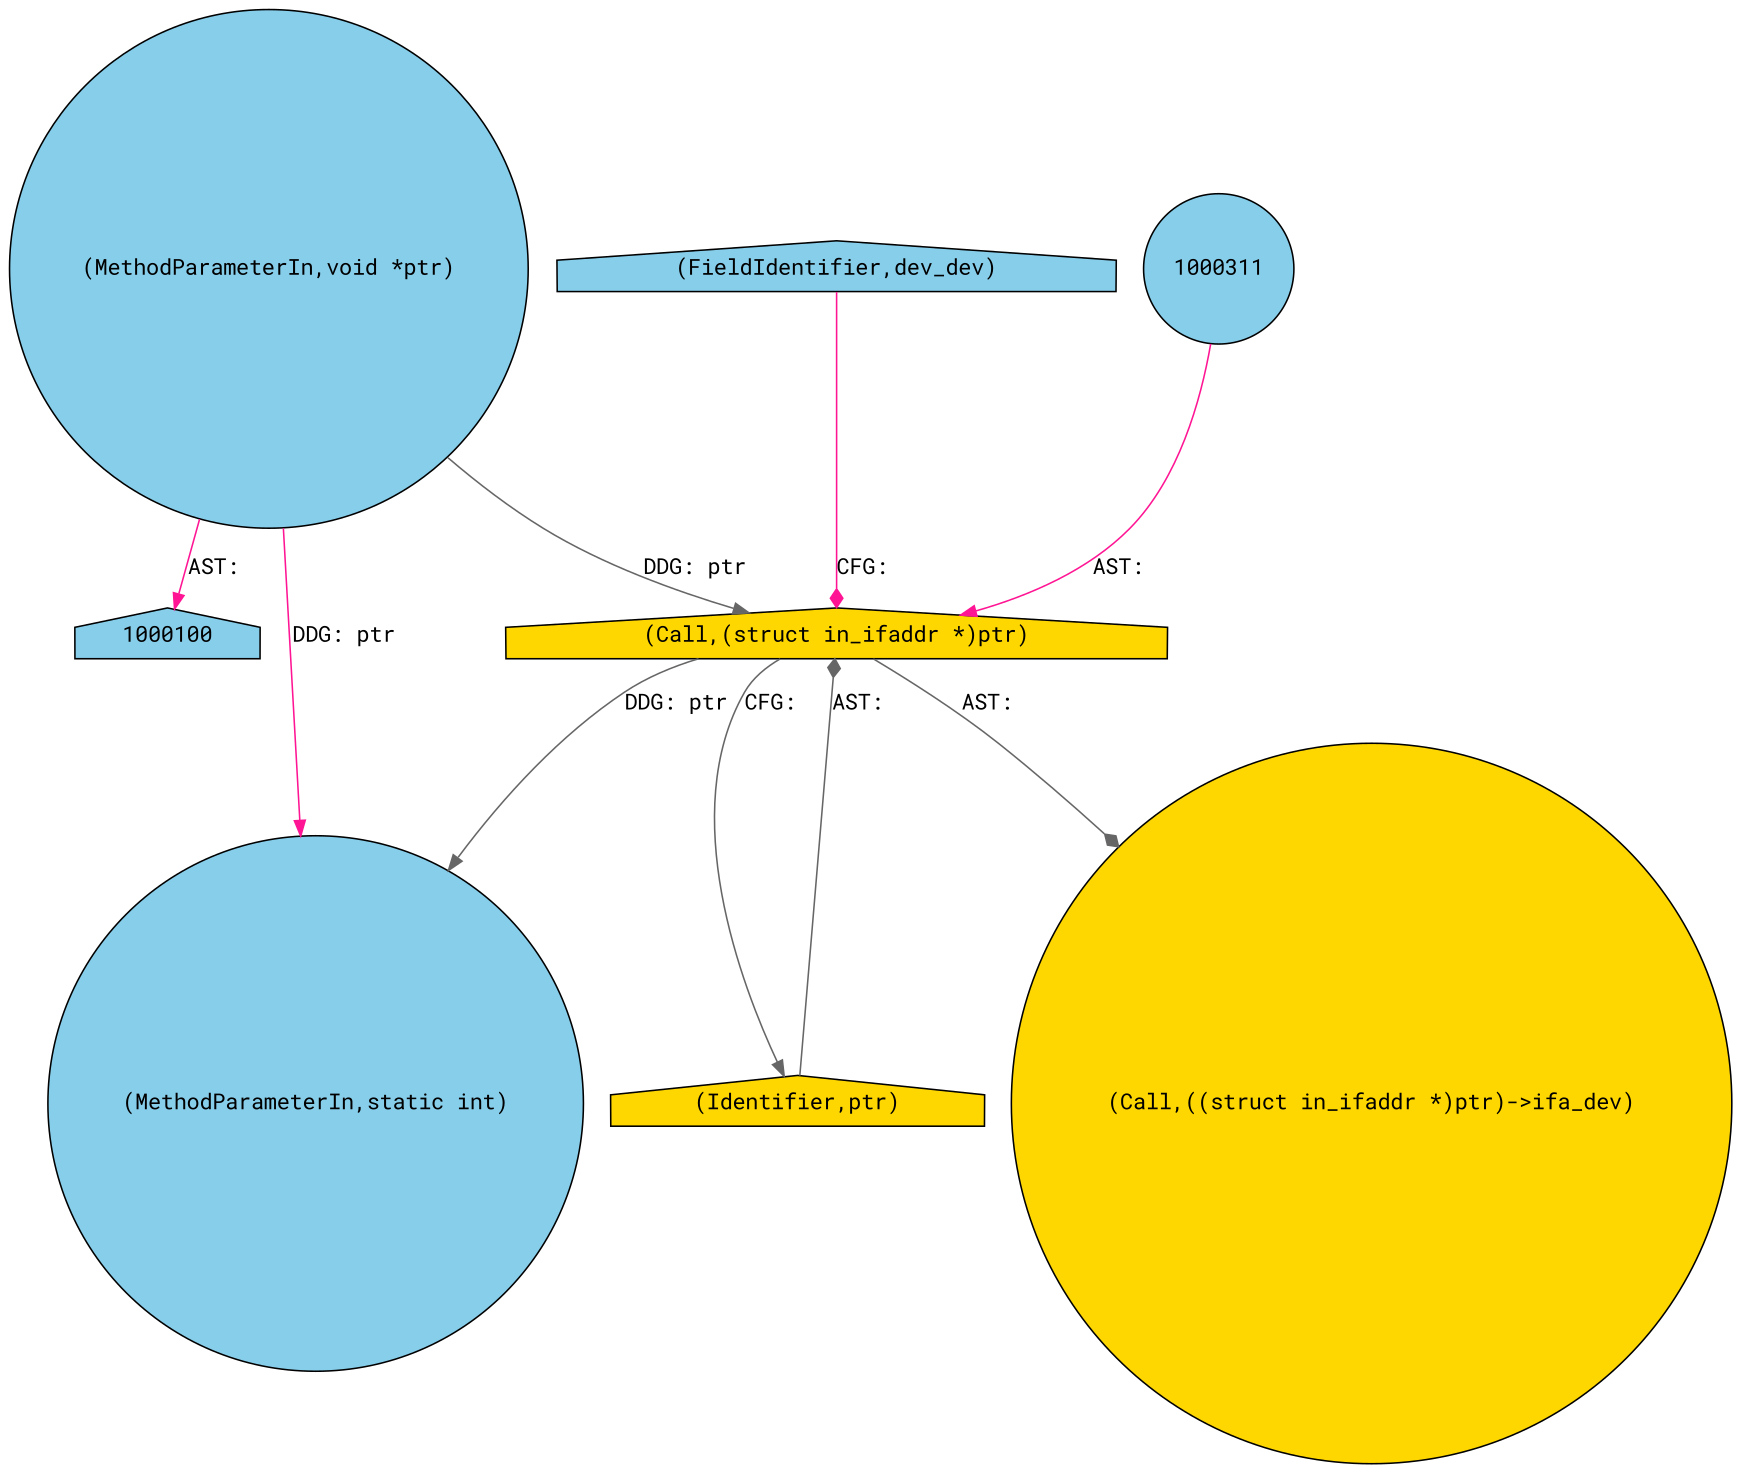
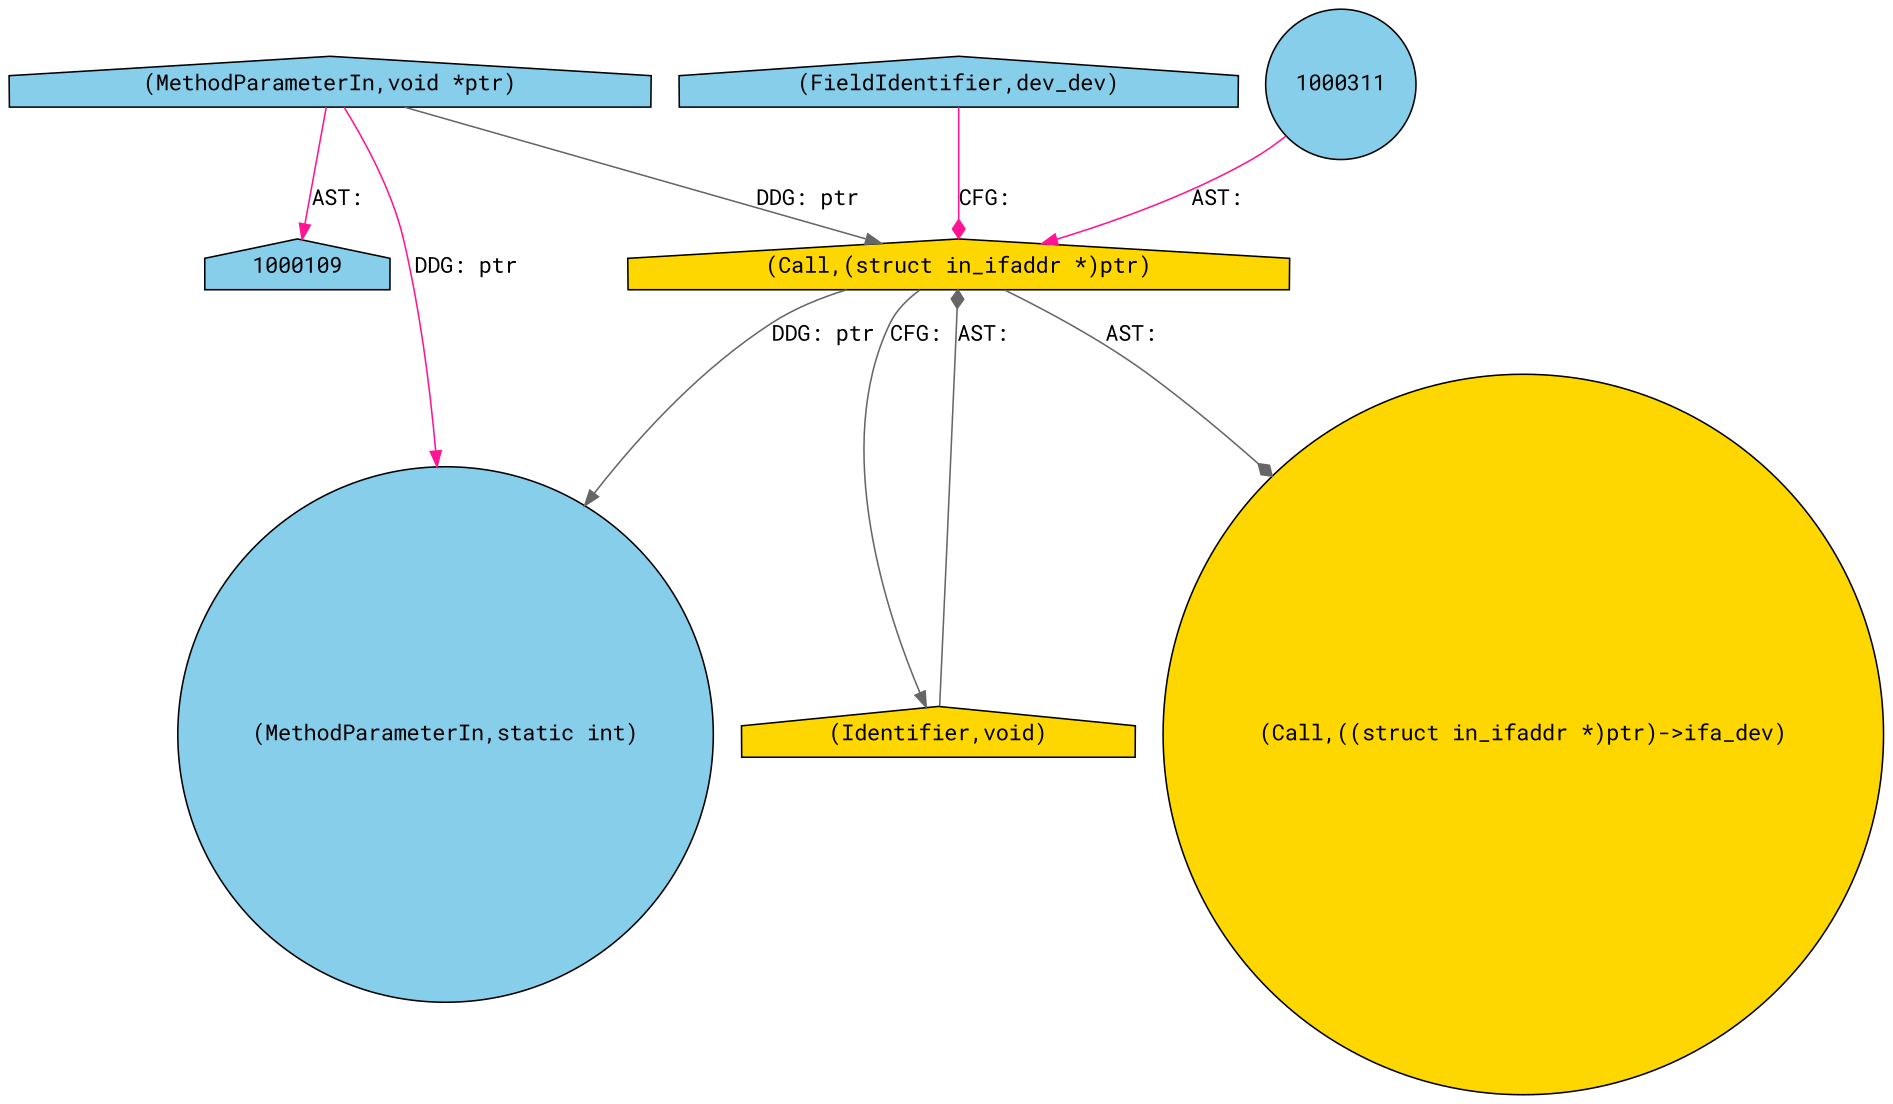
(269, 269) -> (330, 84)
(167, 636) -> (297, 267)
(798, 1104) -> (938, 735)
